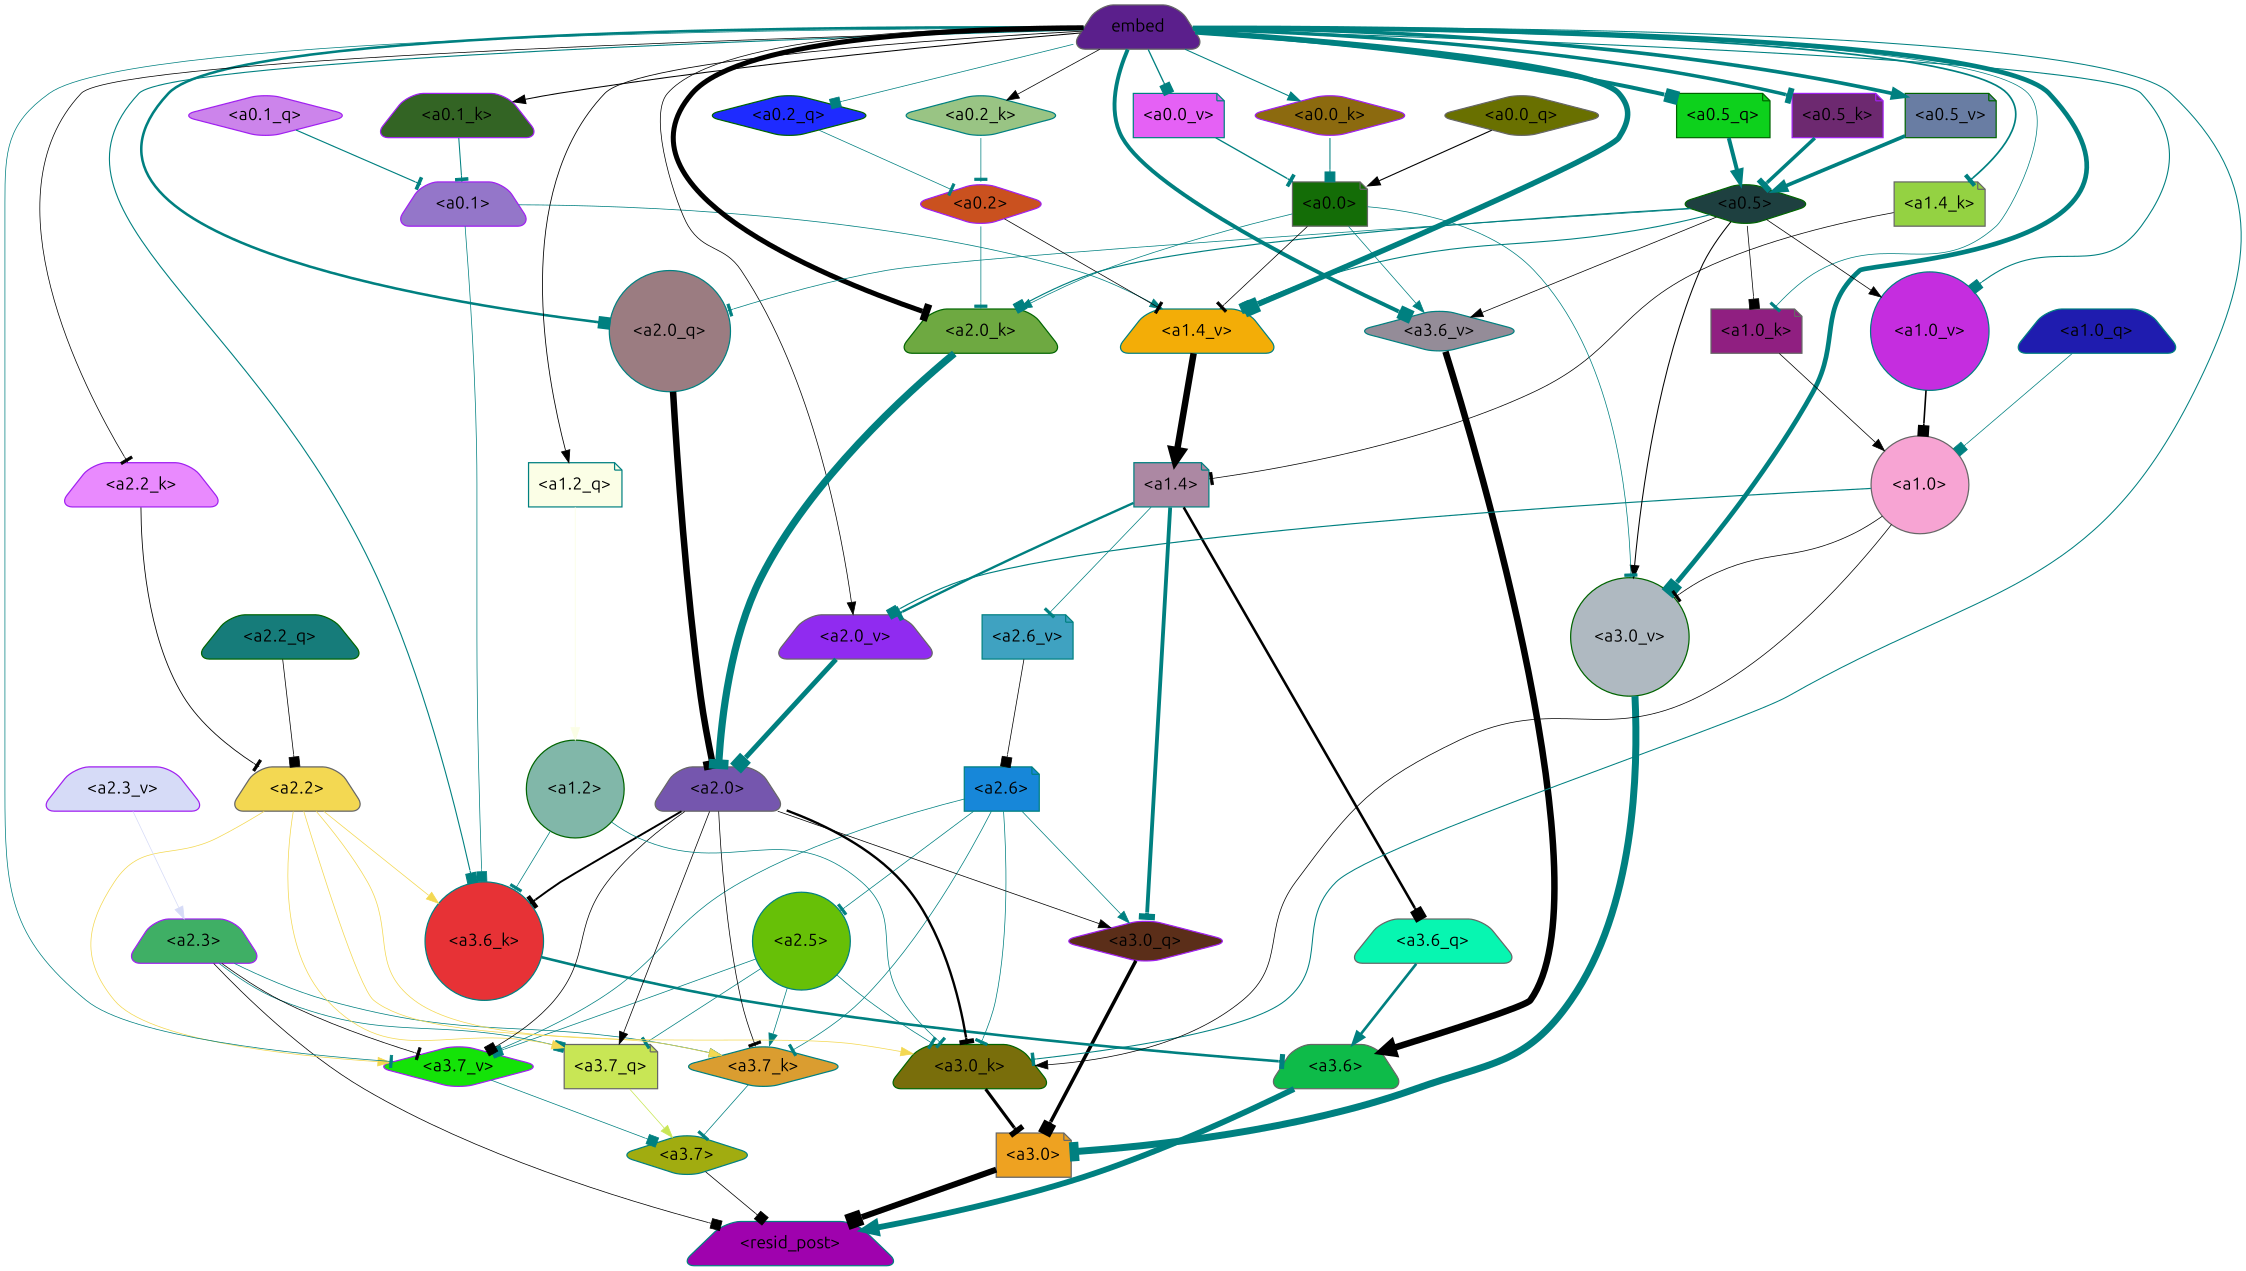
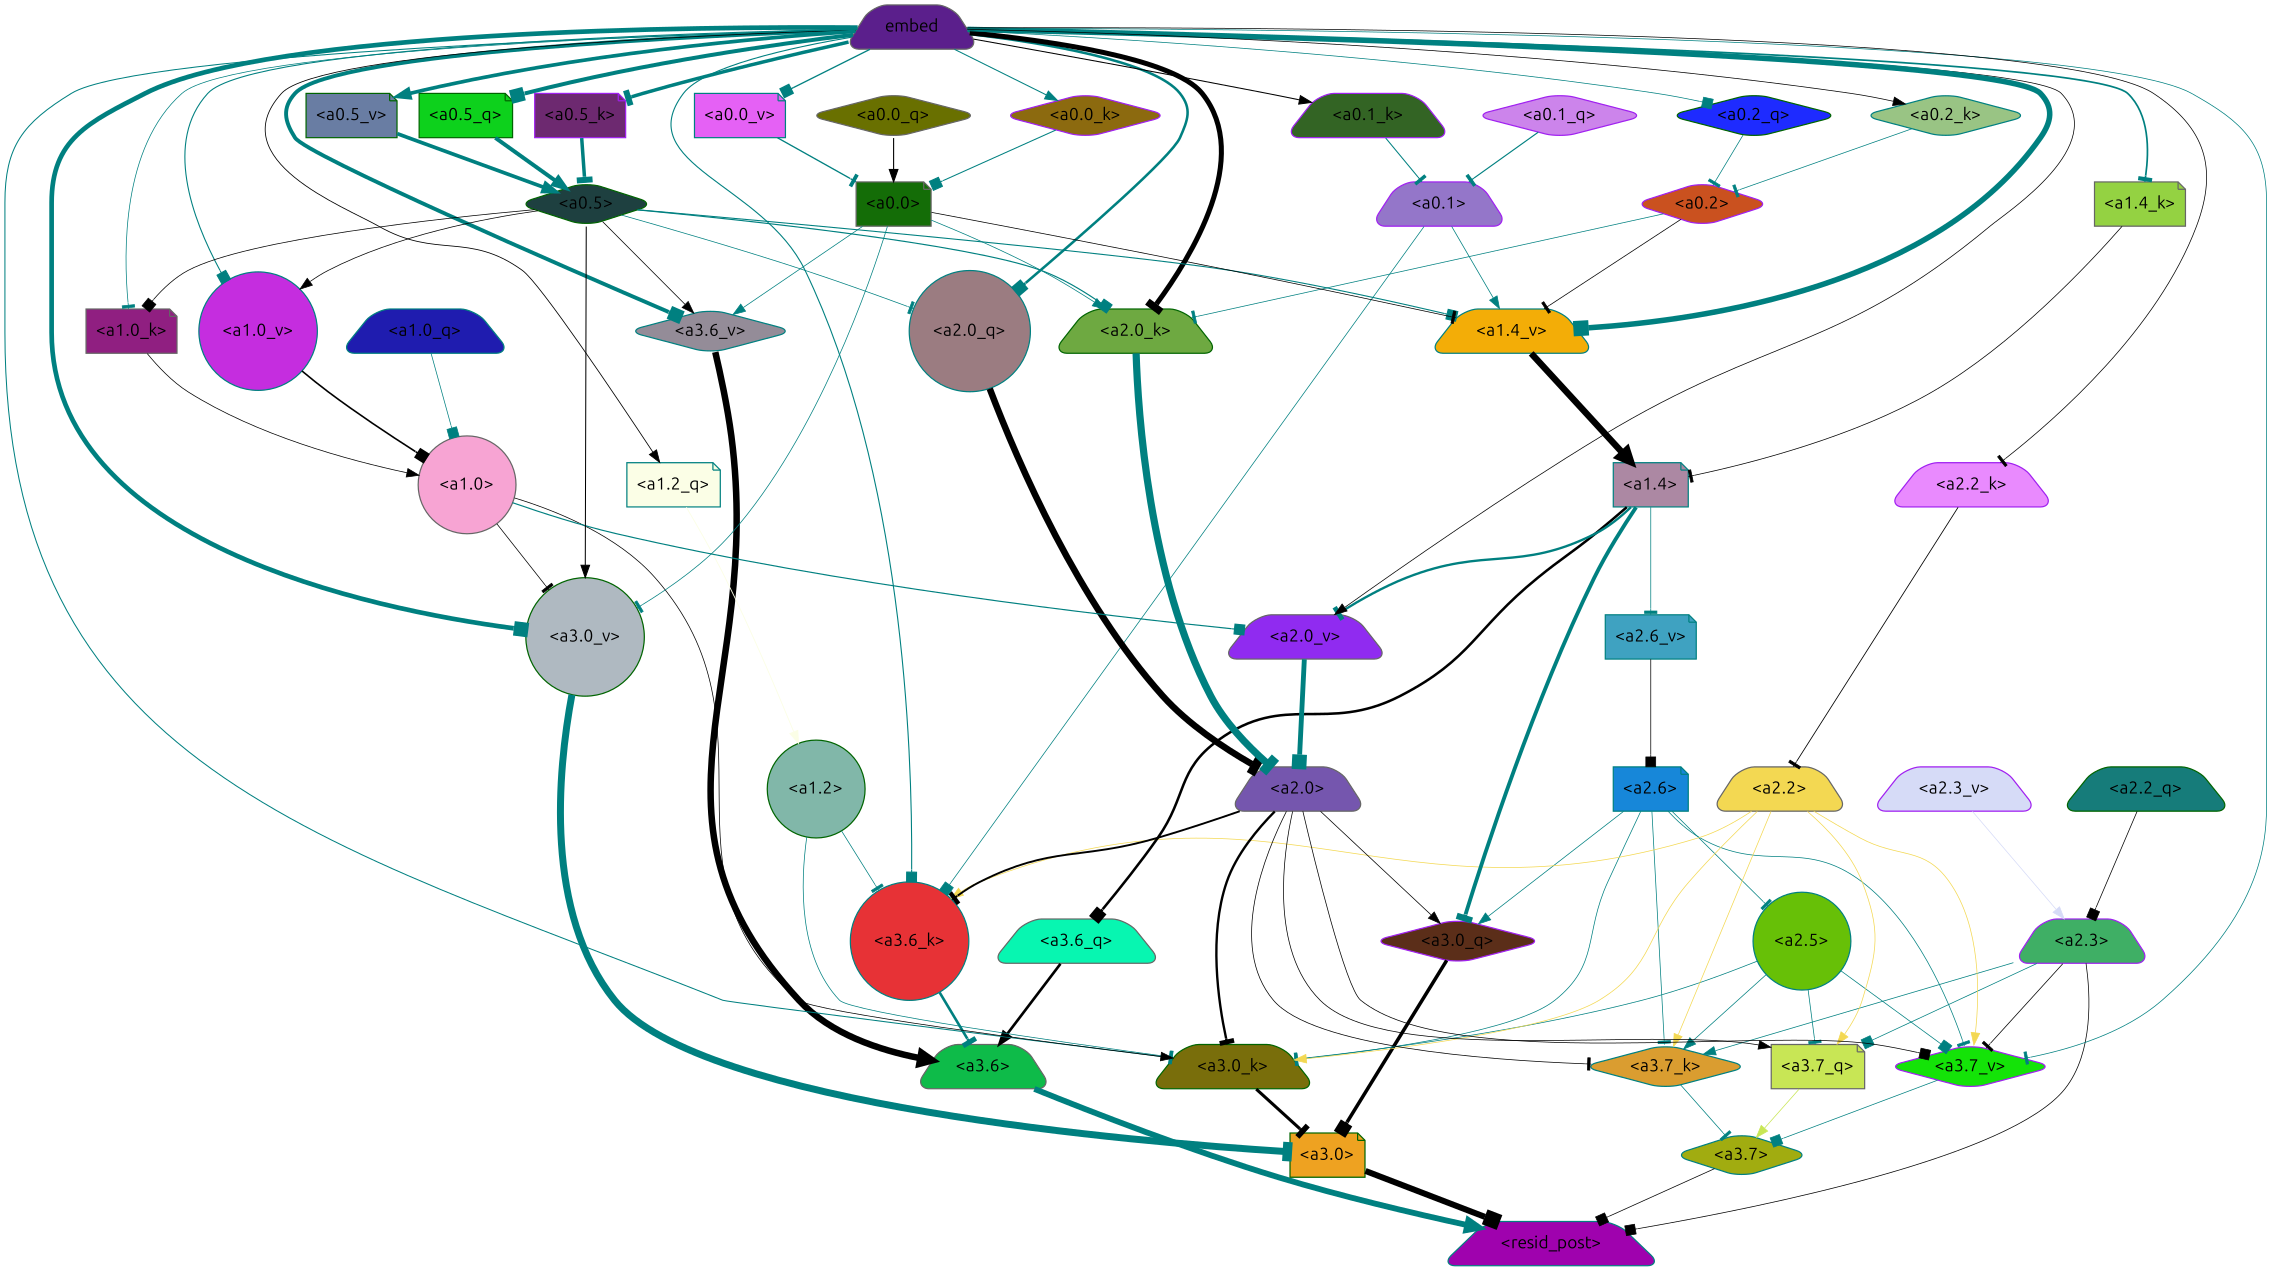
(288, 707) -> (2117, 859)
(1389, 999) -> (1034, 999)
(1034, 1155) -> (1328, 1155)
